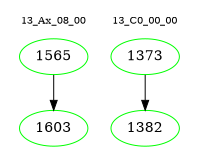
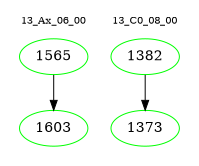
(54, 21) -> (54, 21)
(145, 21) -> (145, 21)
(145, 88) -> (145, 88)
